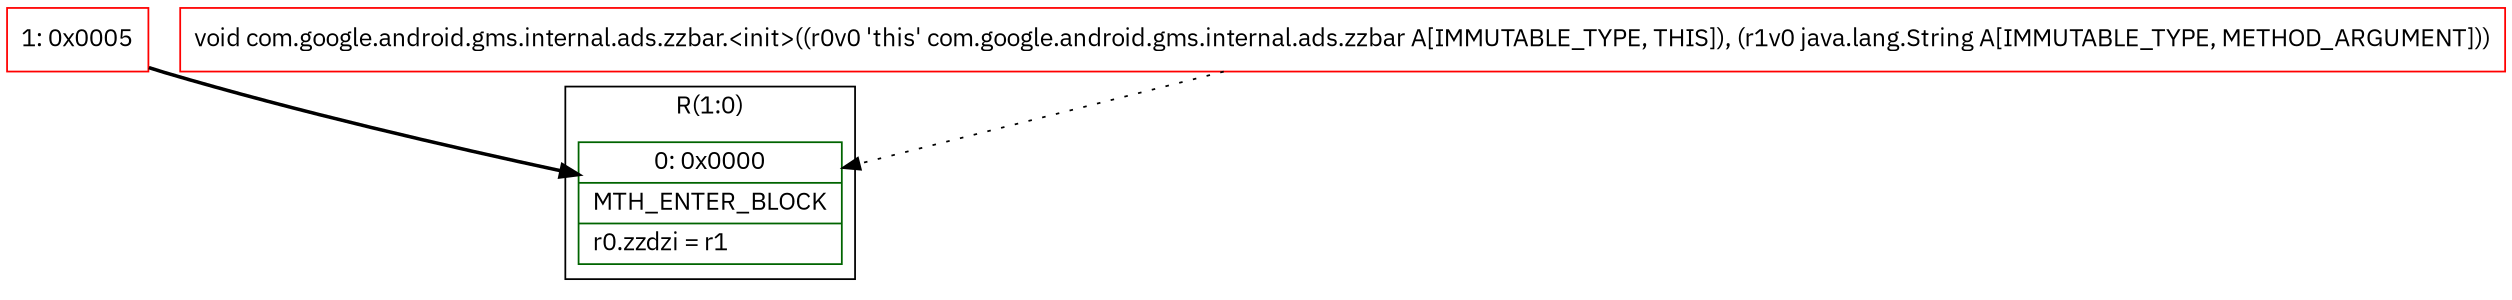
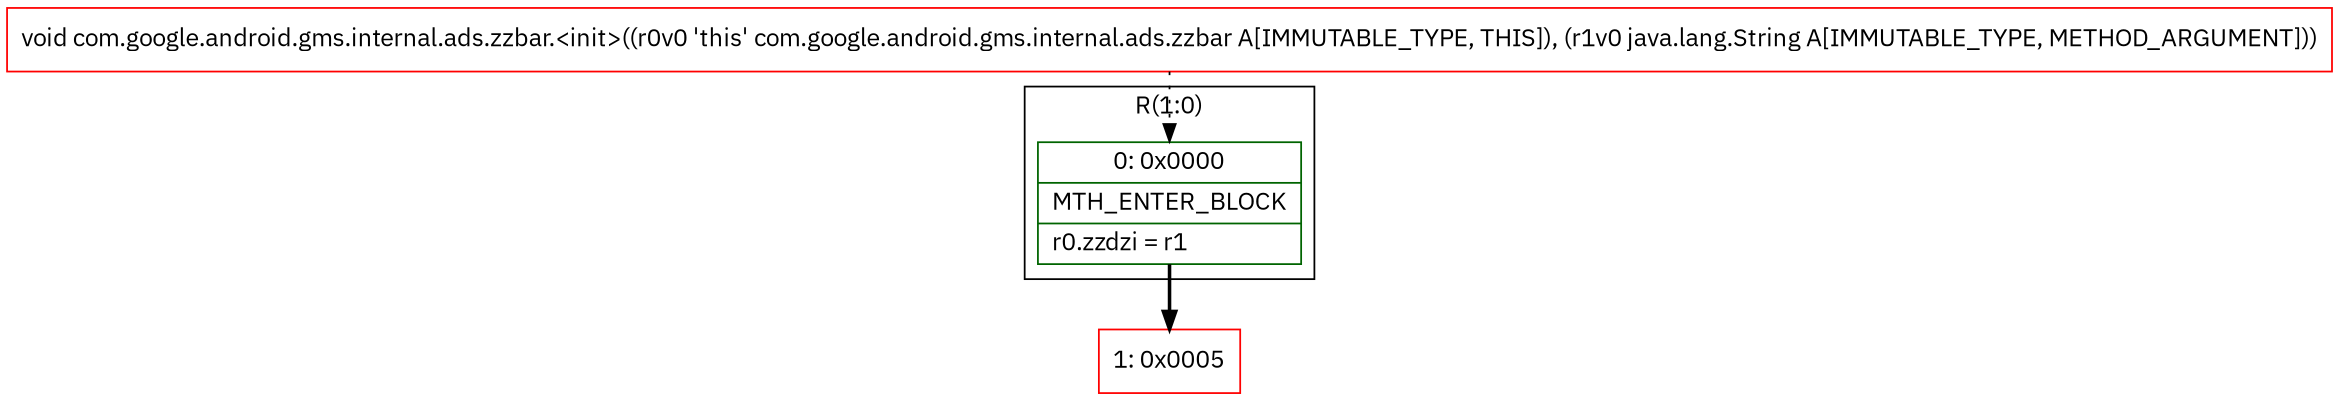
(354, 123) -> (1170, 290)
